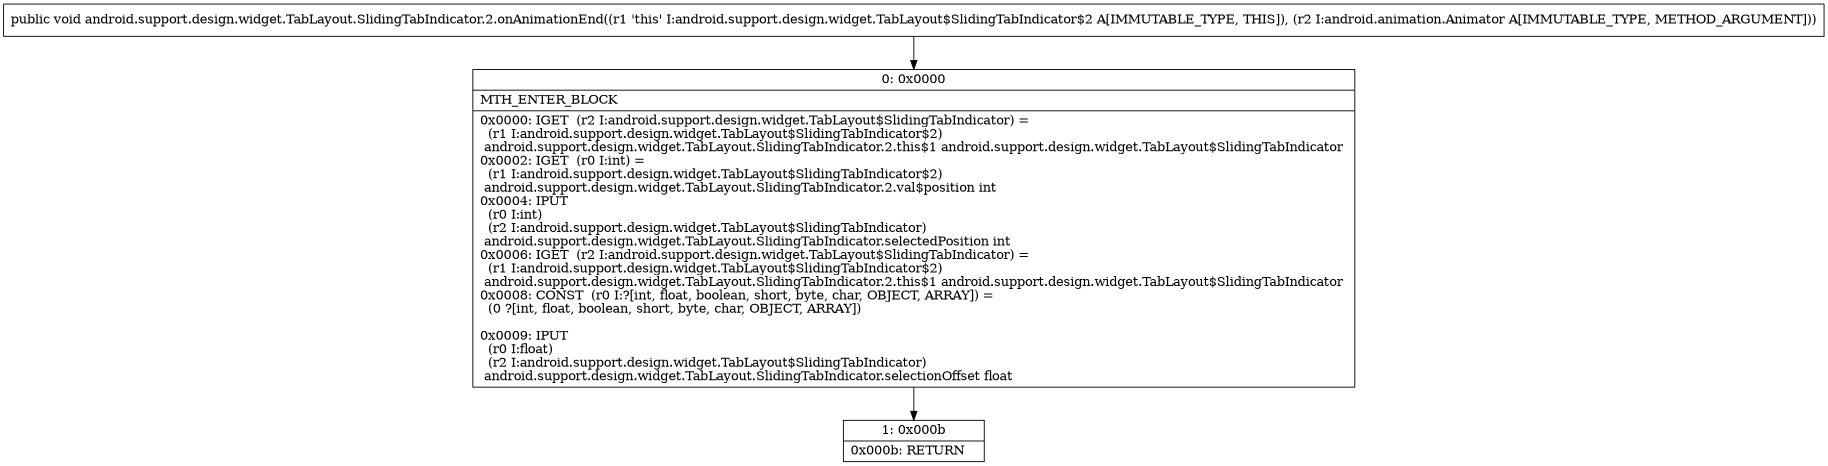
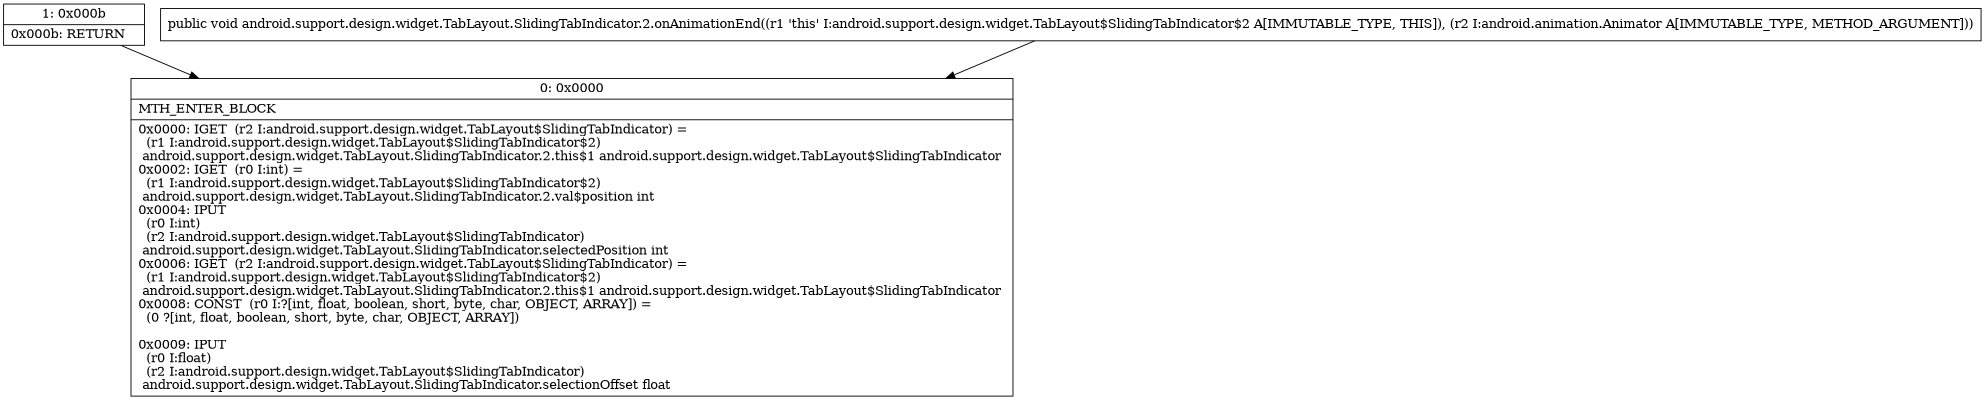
(914, 399) -> (156, 60)
